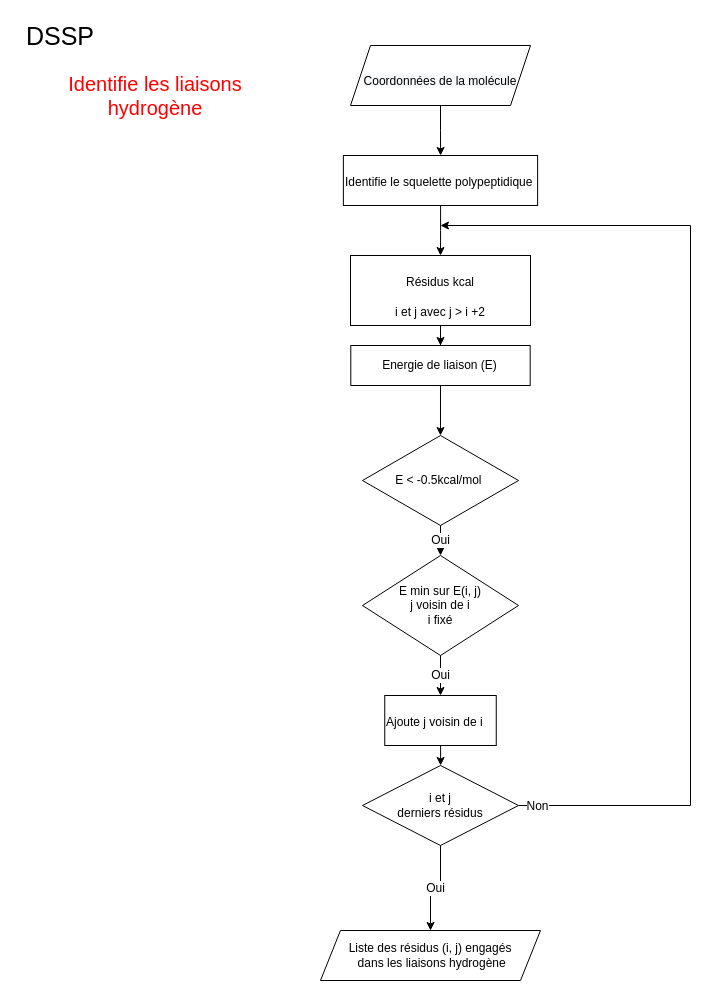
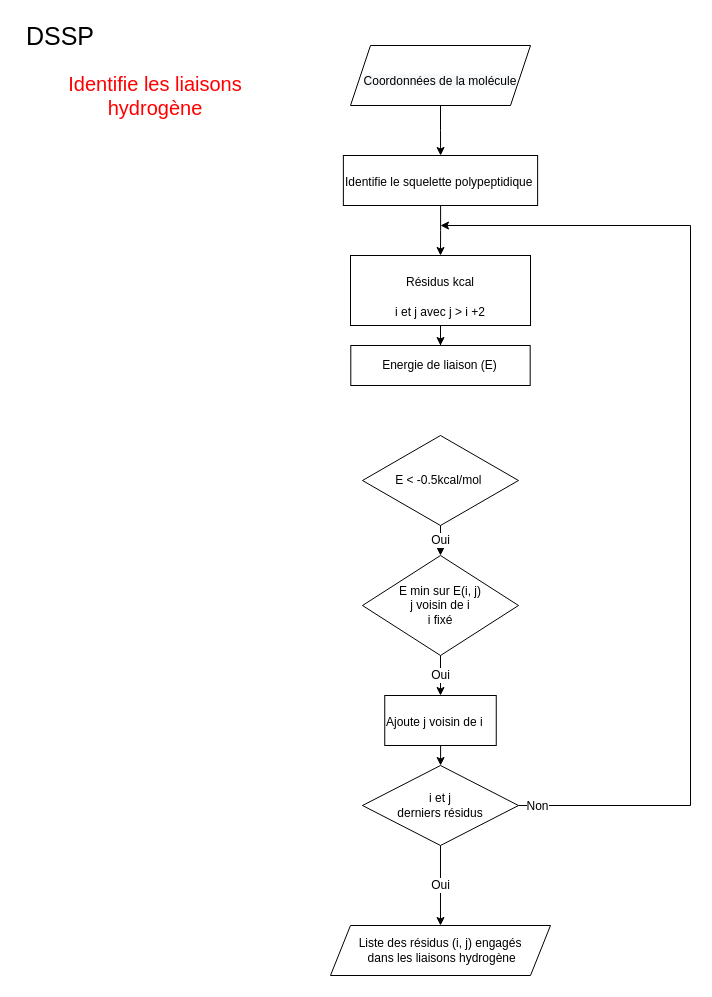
(440, 407) -> none
(430, 956) -> (440, 951)
